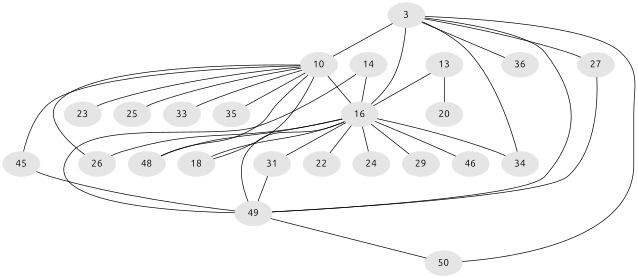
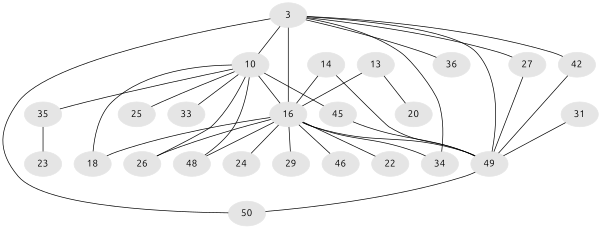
none -> (577, 65)
(197, 81) -> (43, 139)
(316, 139) -> none
